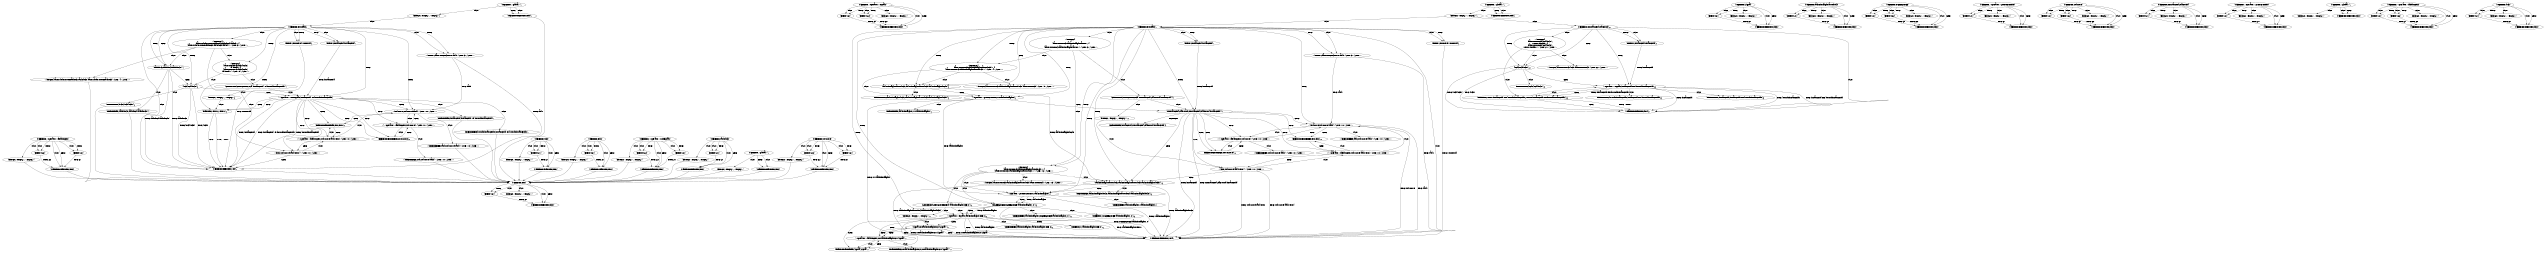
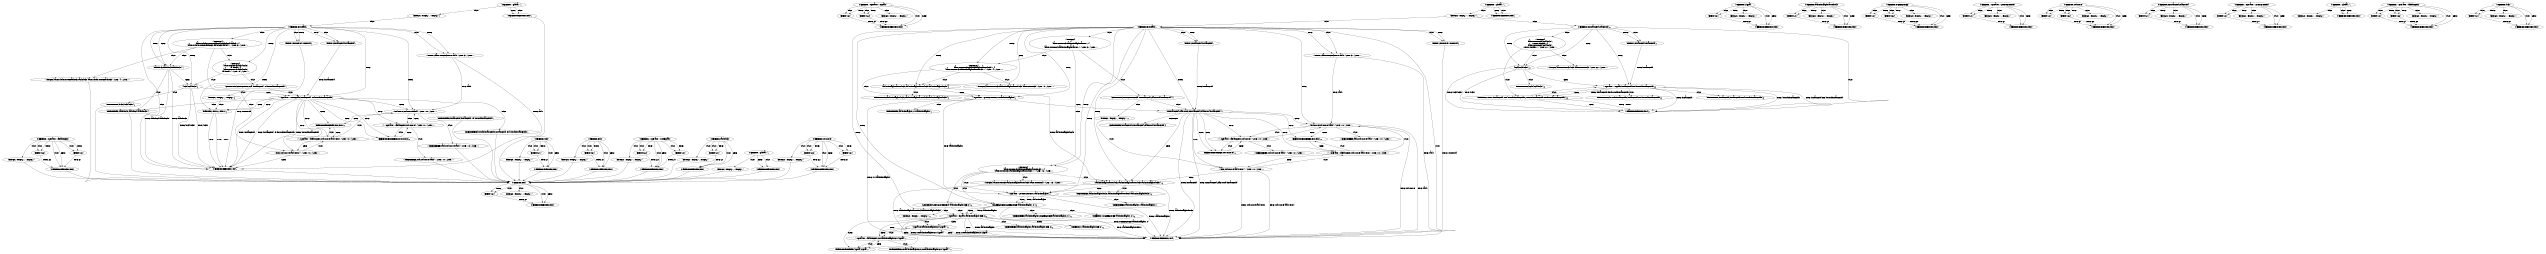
(402, 102) -> (209, 103)
(892, 233) -> (892, 233)
